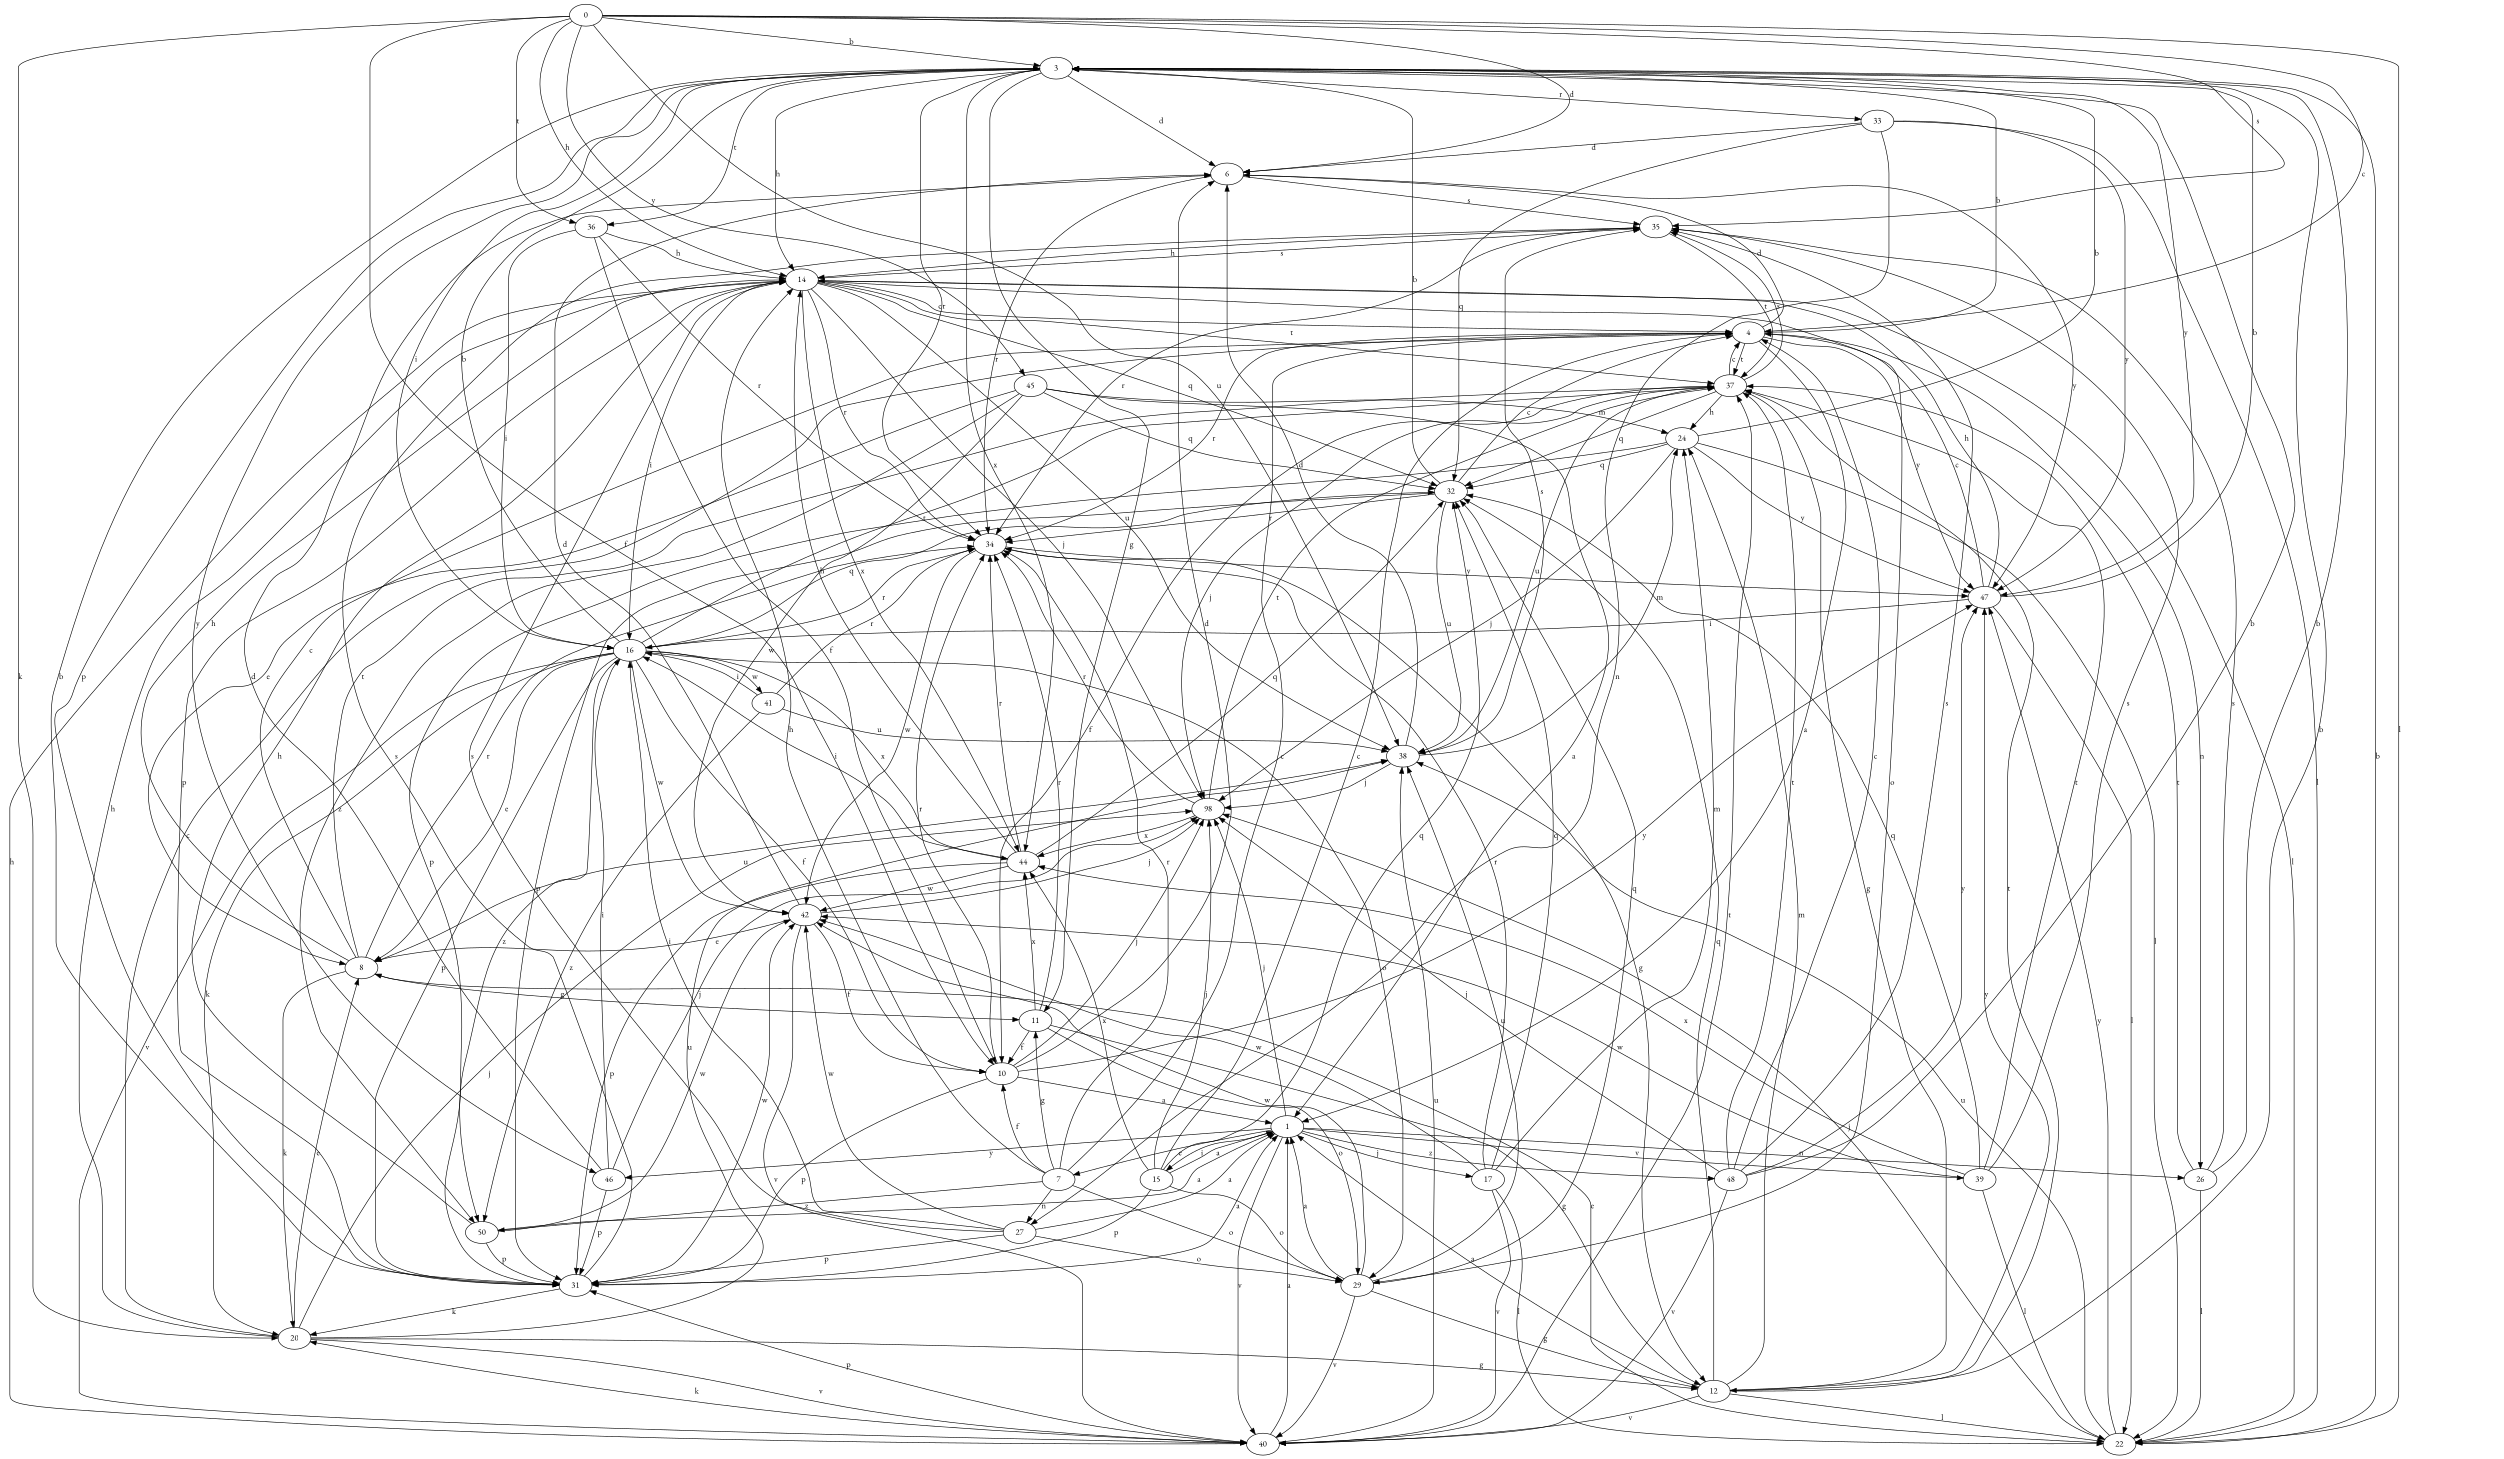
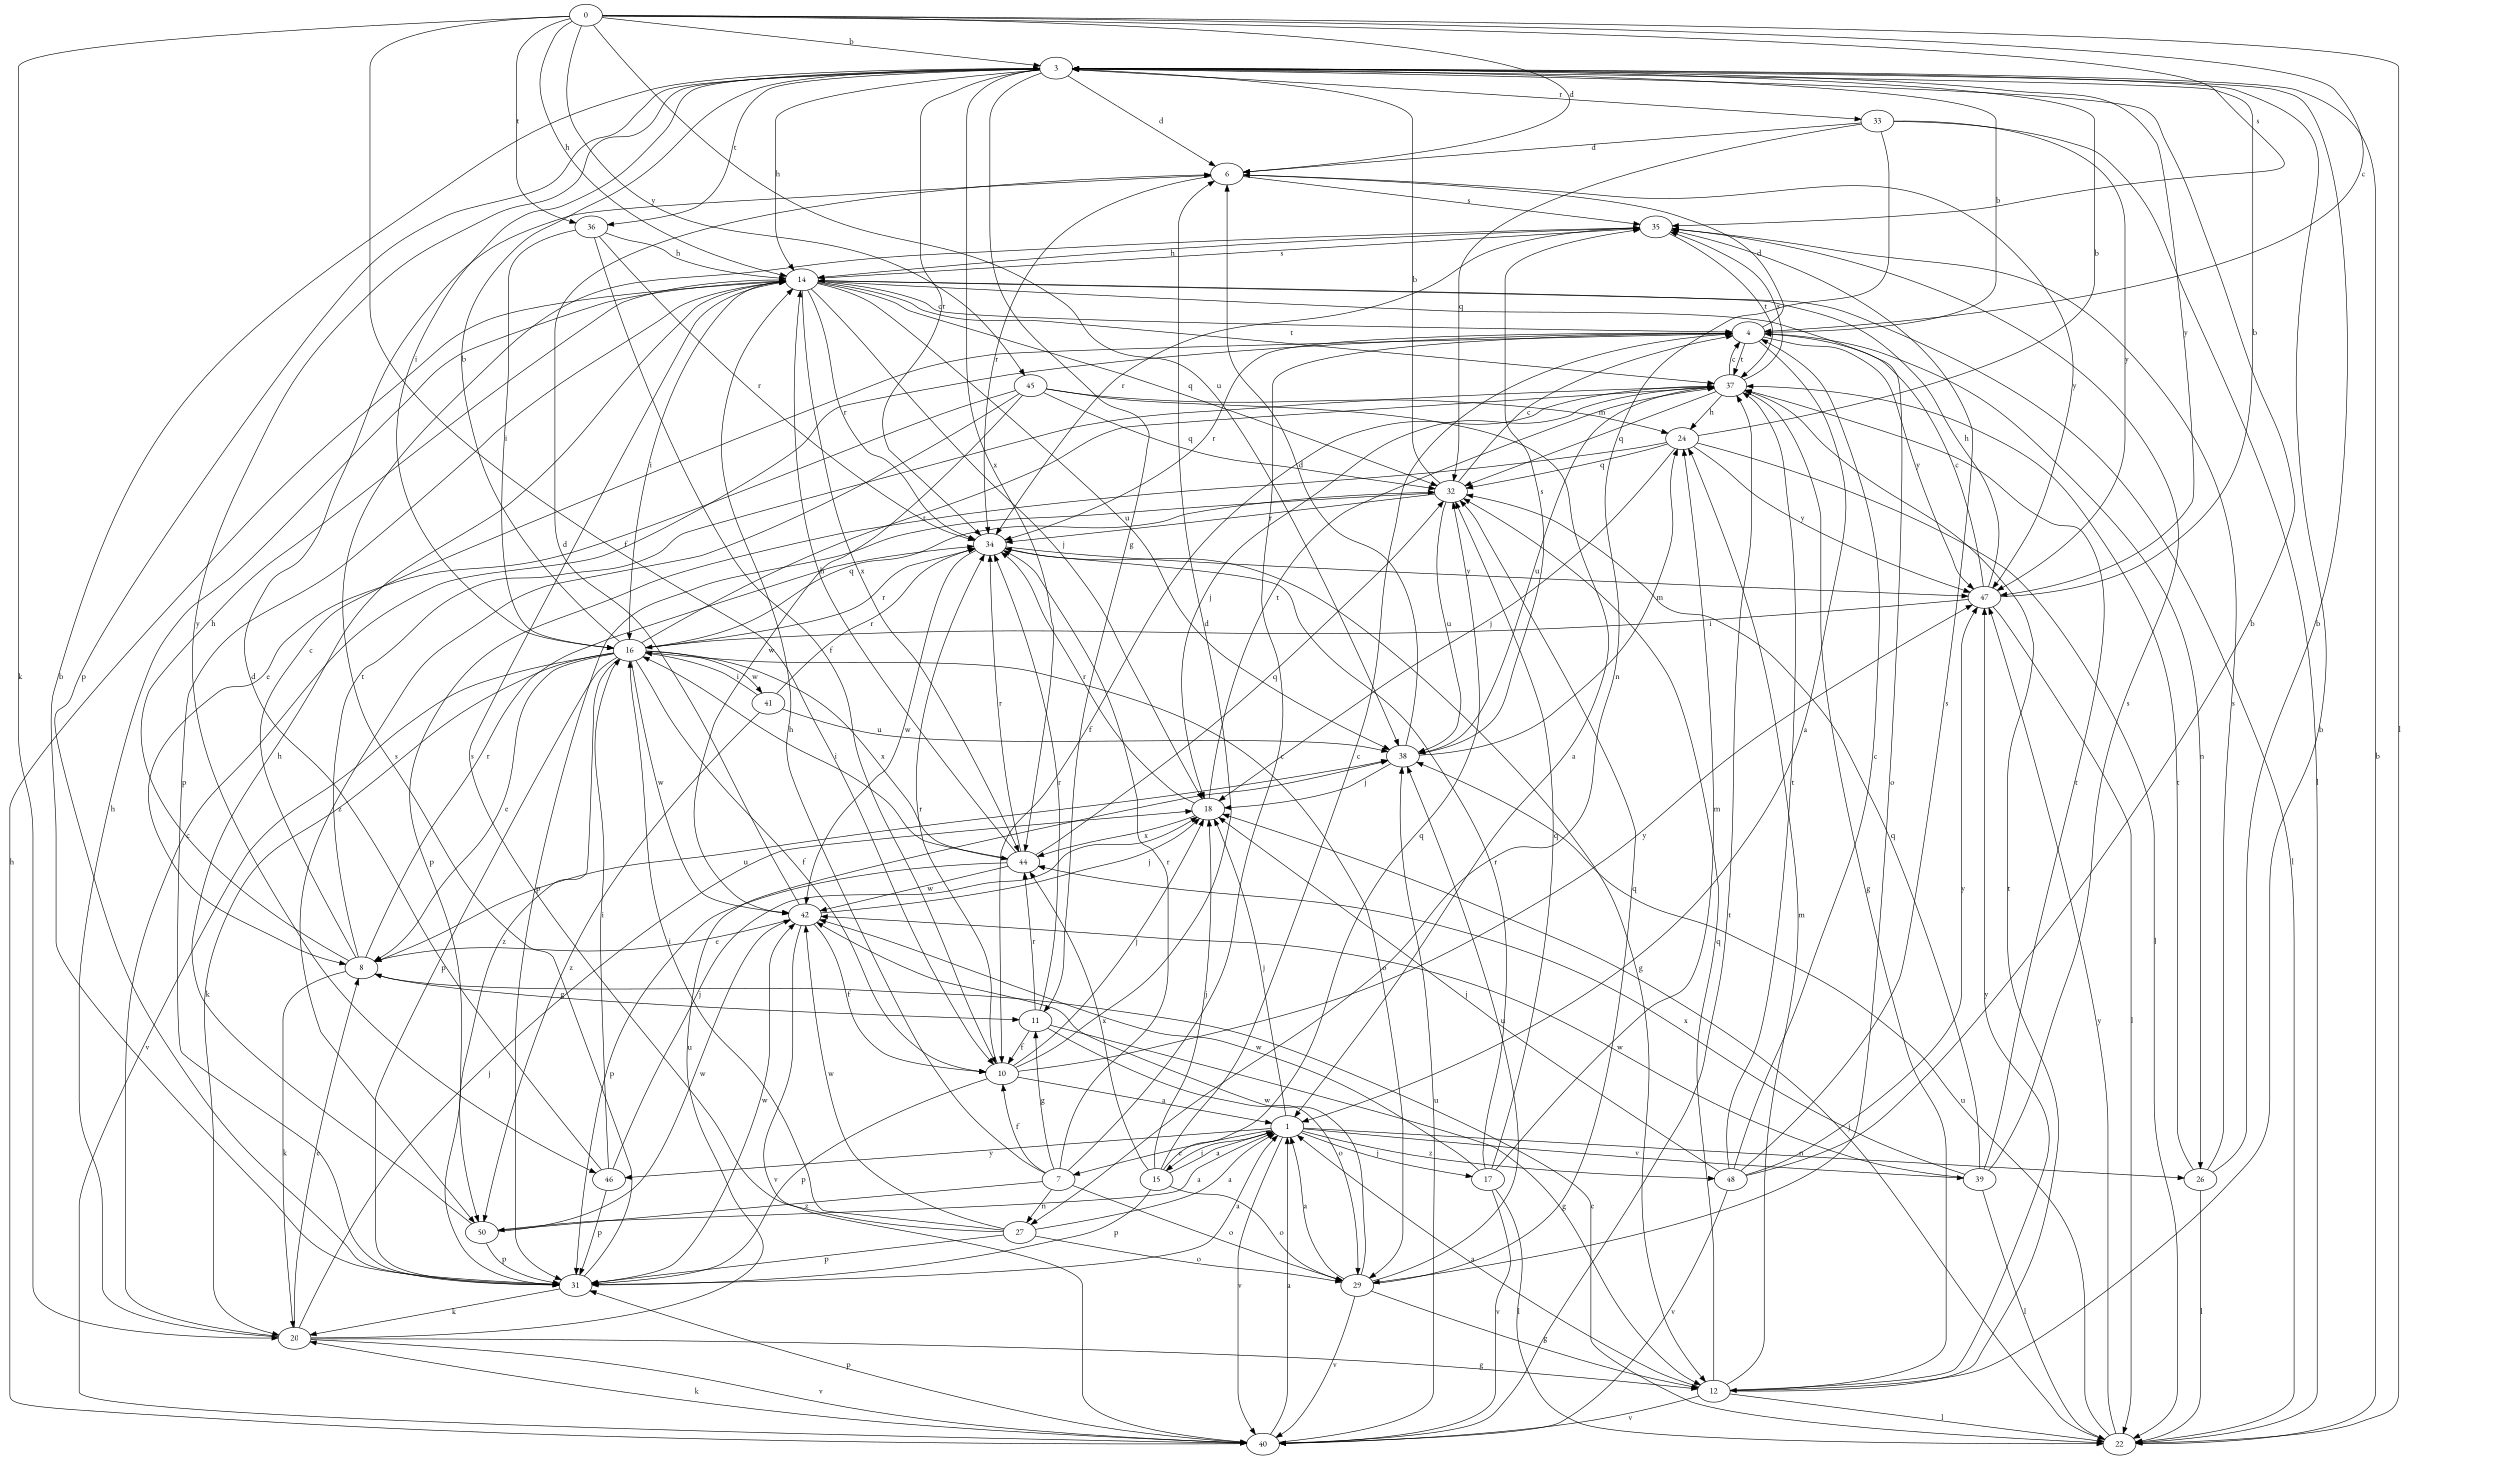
(1208, 809) -> (1208, 809)
(1034, 941) -> (1034, 941)
